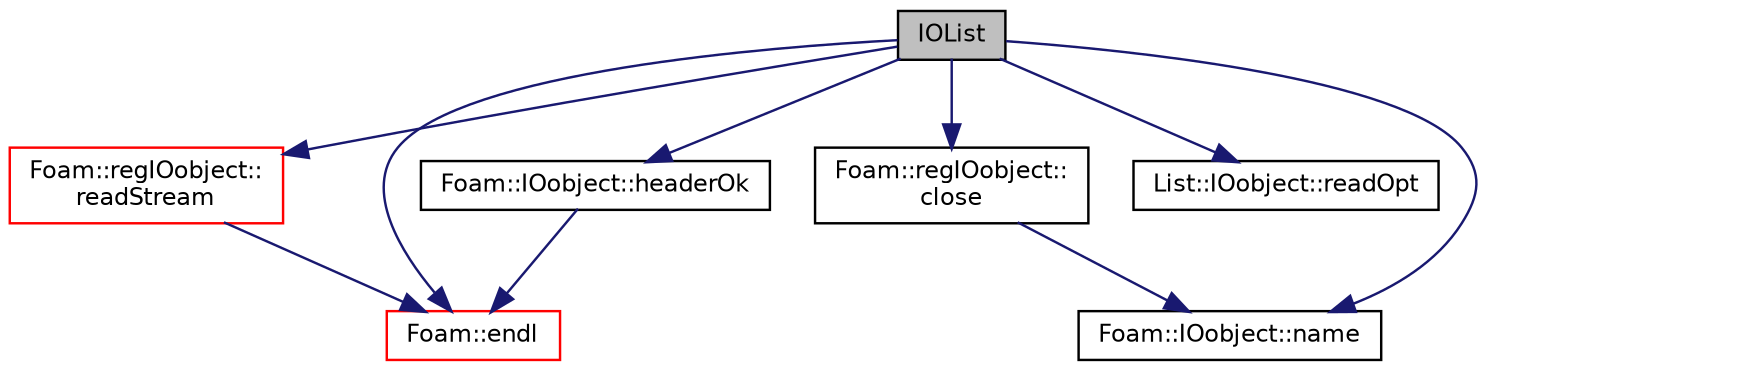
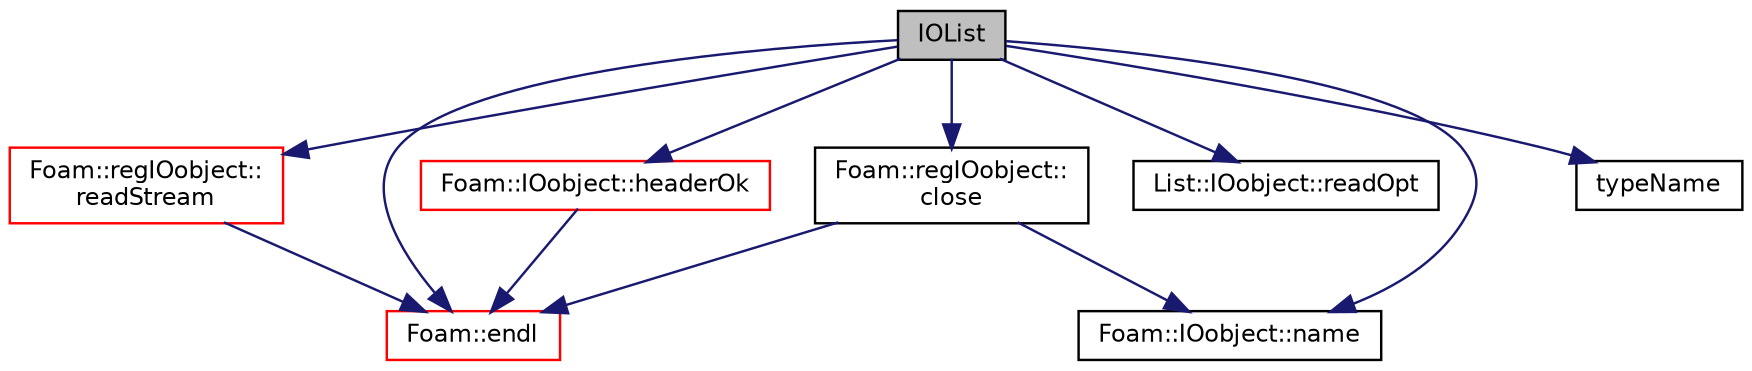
(595, 185) -> (595, 185)
none -> (1659, 185)
none -> (702, 264)
